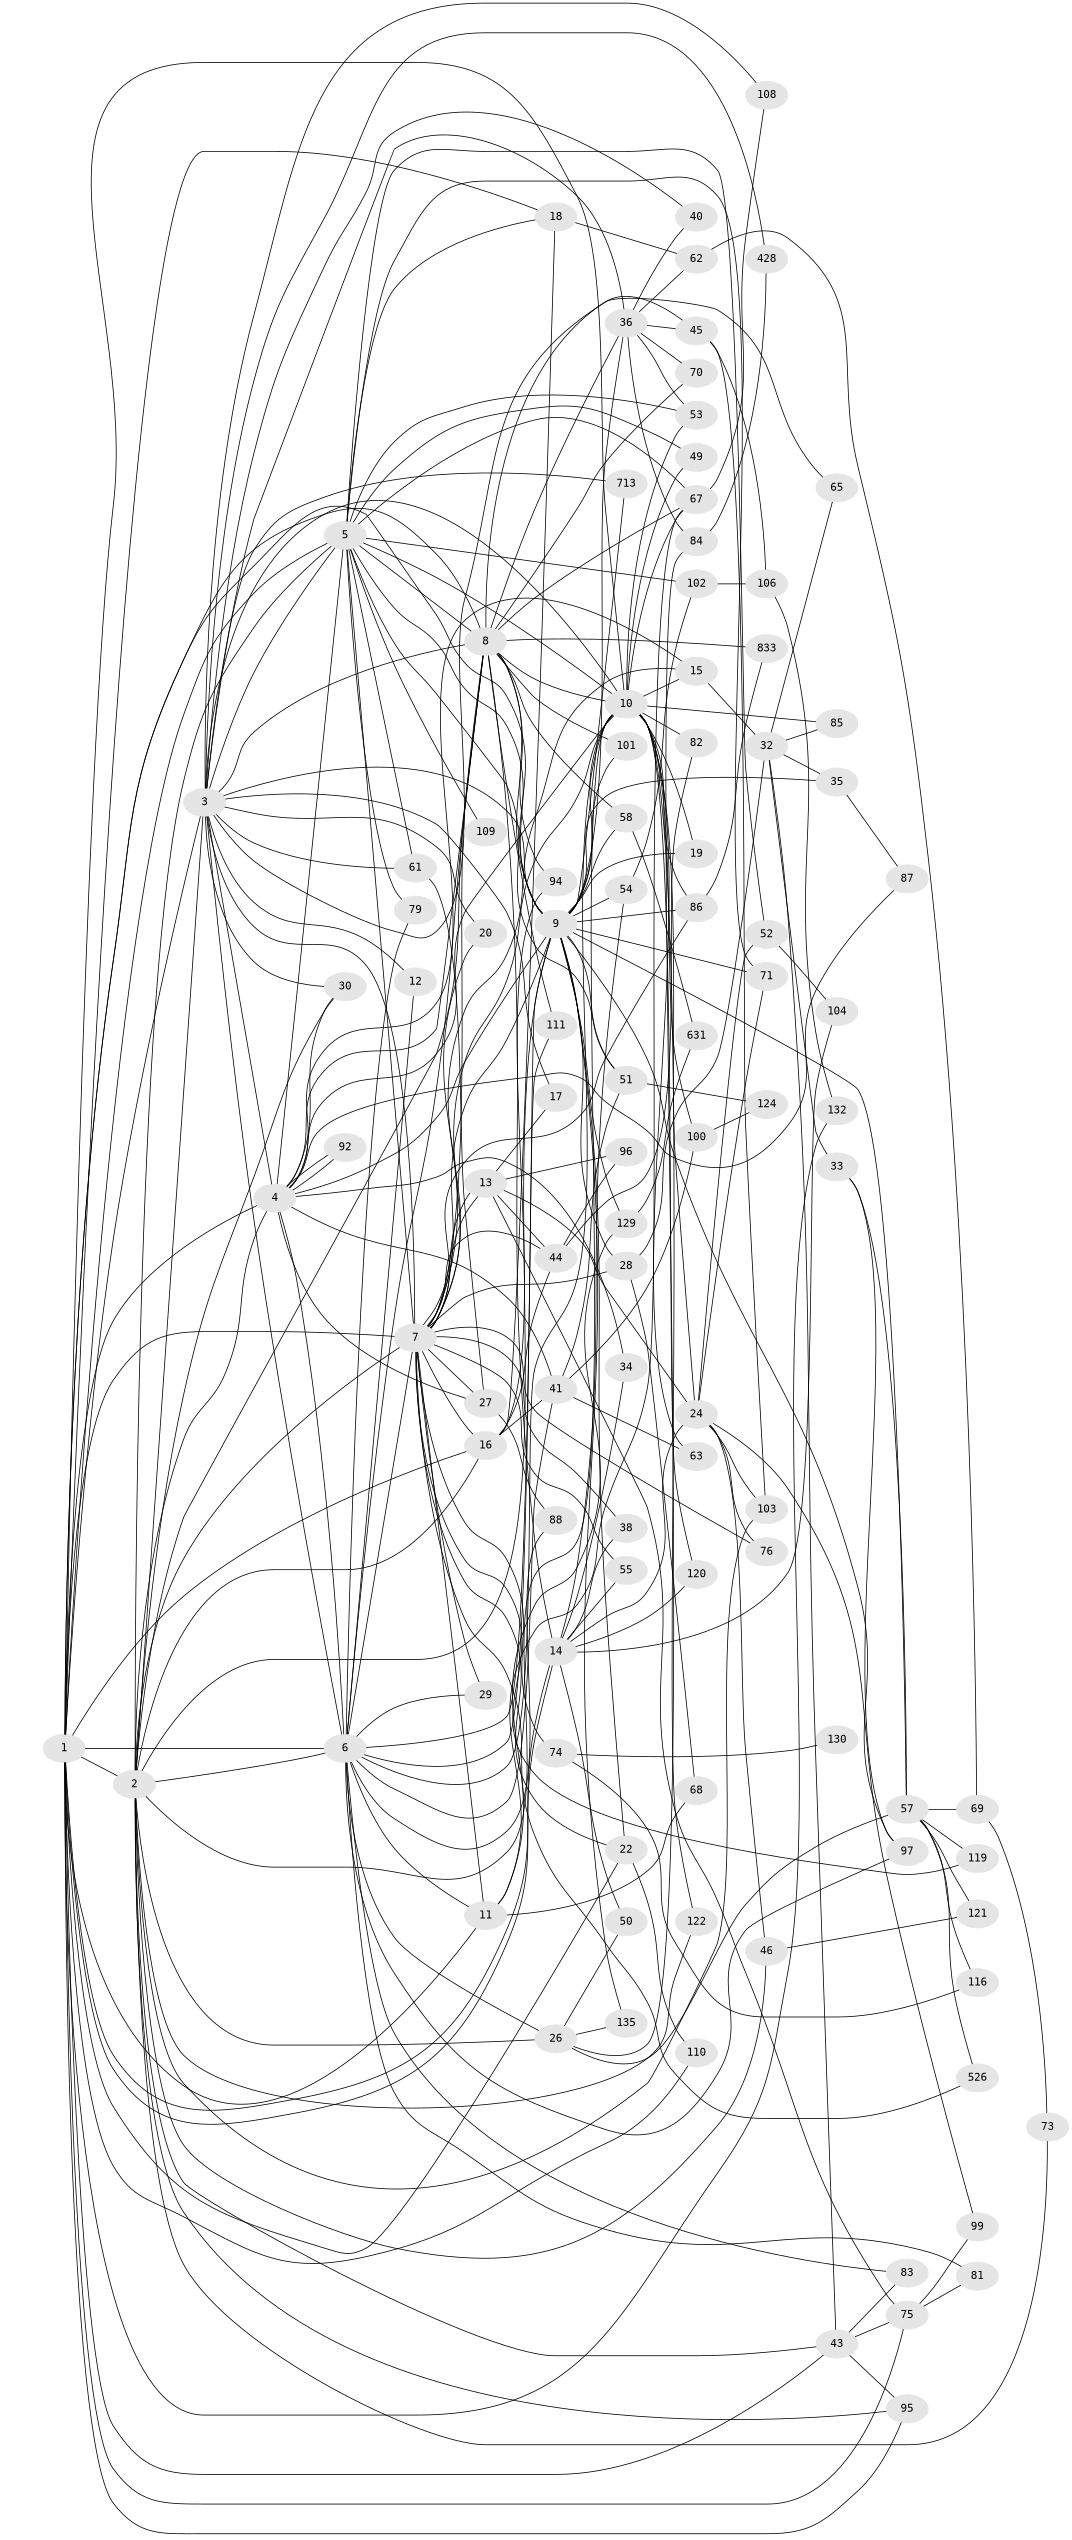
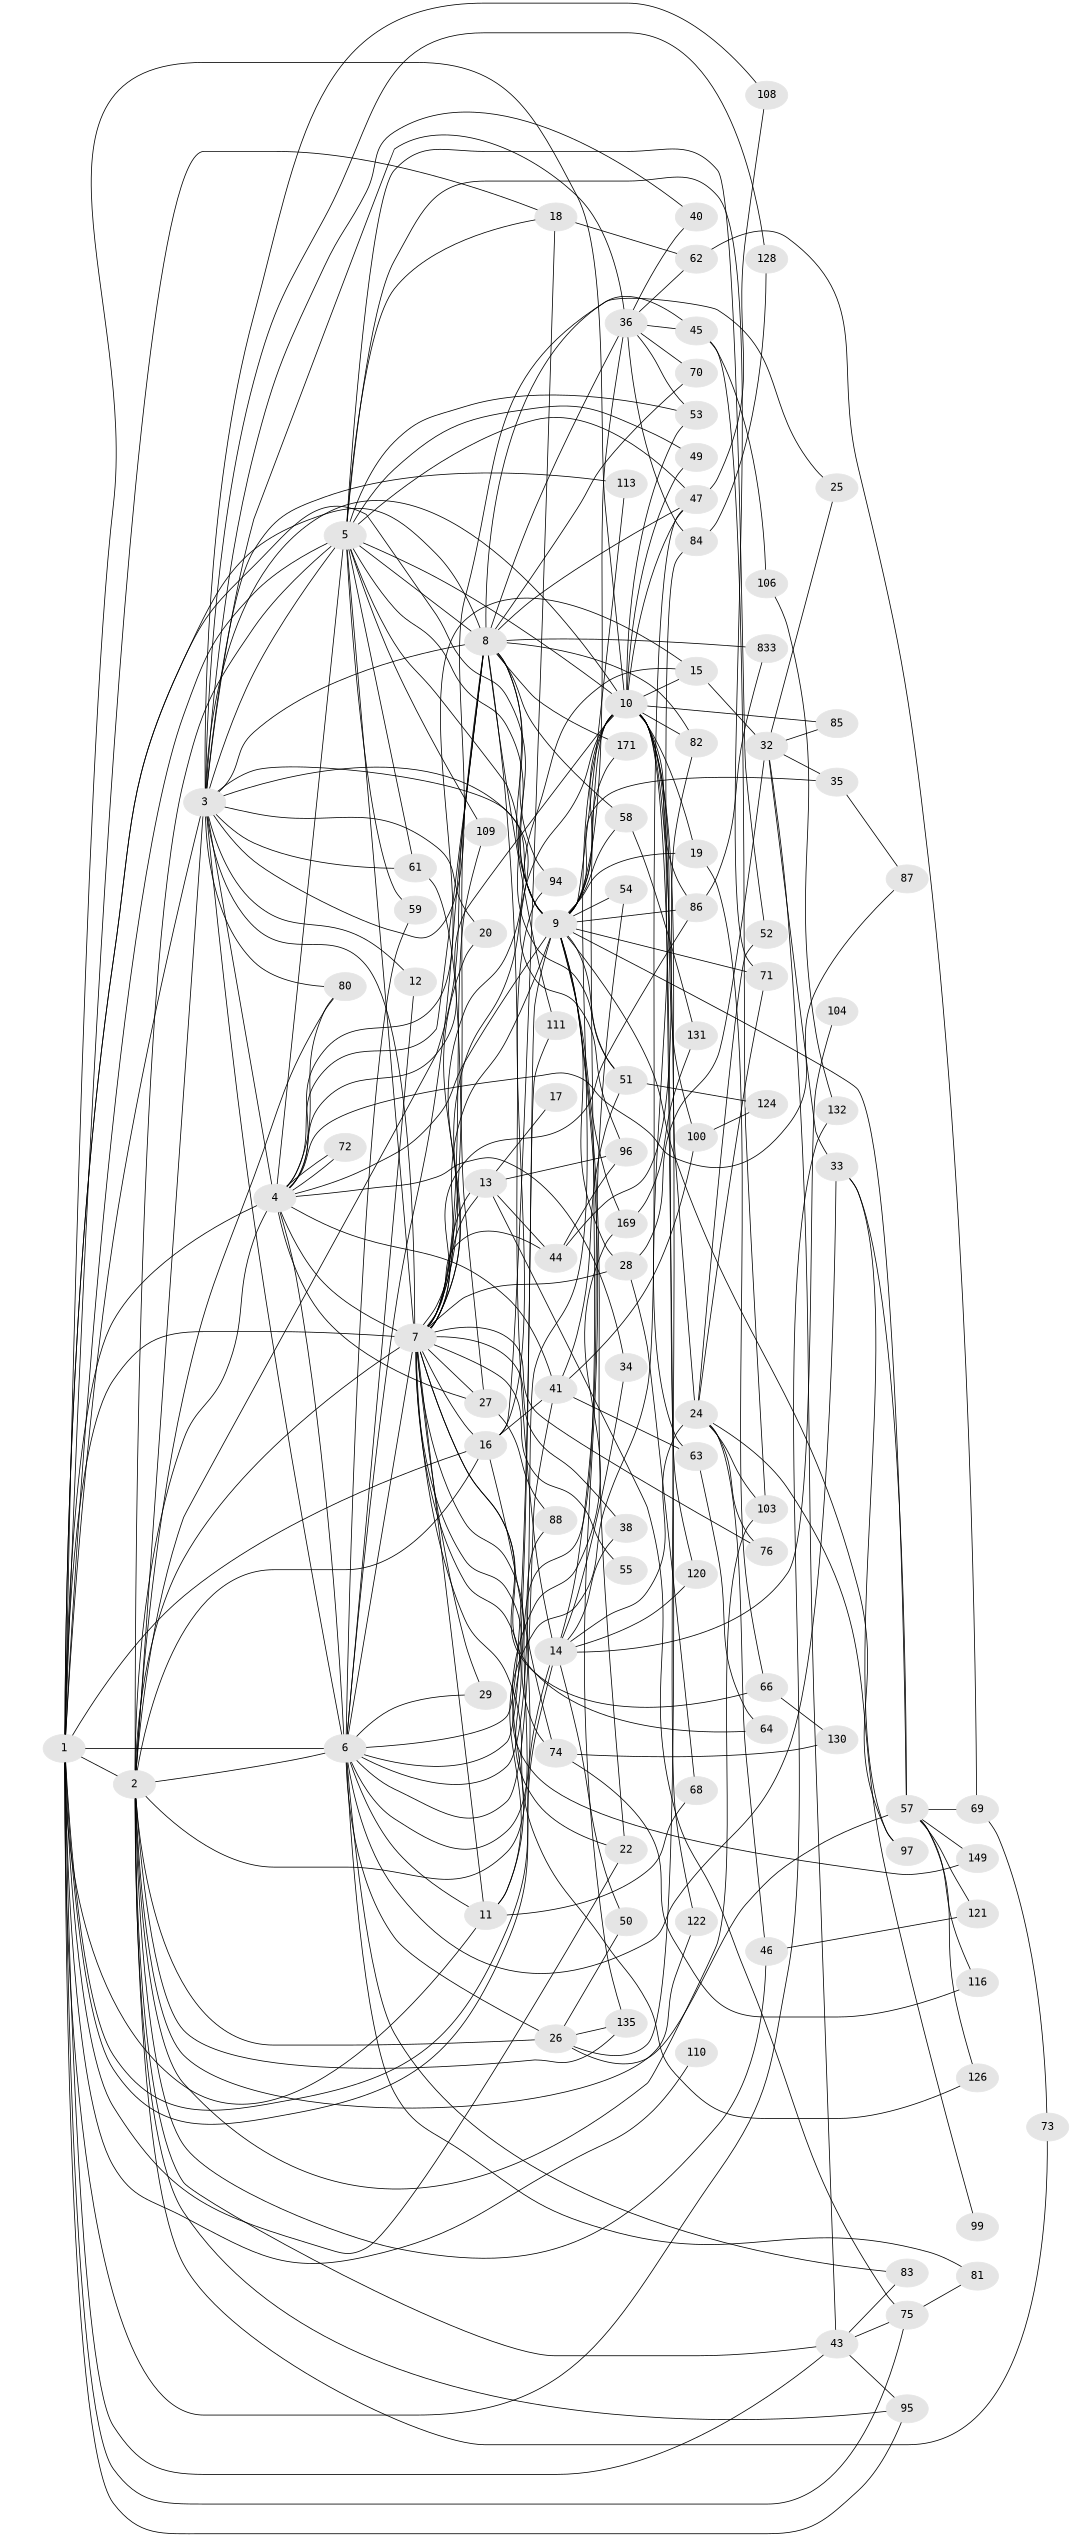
(767, 259) -> (767, 259)
(626, 484) -> (626, 484)
(837, 488) -> (837, 488)
(696, 500) -> (696, 500)
(696, 584) -> none
(548, 685) -> (614, 666)
(626, 746) -> (626, 746)
(454, 842) -> (429, 782)
(415, 910) -> (415, 910)
(803, 972) -> none
(345, 987) -> (345, 987)
(696, 1036) -> (696, 1036)
none -> (458, 1087)
(345, 1147) -> (345, 1147)
(626, 1224) -> (626, 1224)
none -> (325, 1285)
(616, 1303) -> none
(534, 1316) -> (520, 1600)
(521, 1484) -> (281, 2063)
(591, 1611) -> none
none -> (767, 1688)
none -> (767, 1730)
(977, 1859) -> (977, 1859)
(657, 1953) -> none
(977, 2078) -> (977, 2078)
(564, 2115) -> (768, 1791)
(944, 2272) -> none
